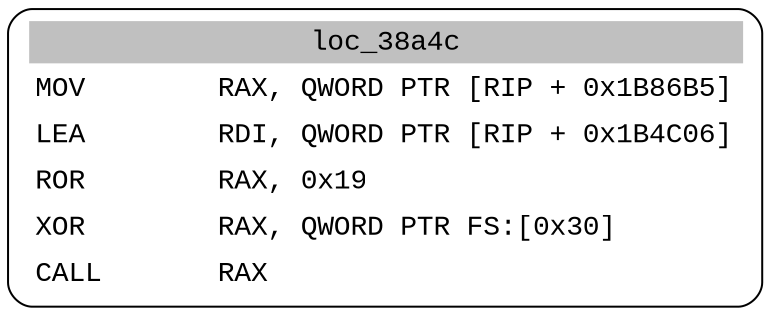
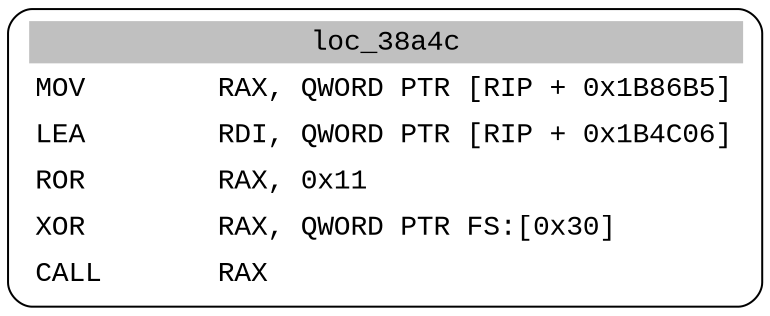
(202, 180) -> (202, 180)
